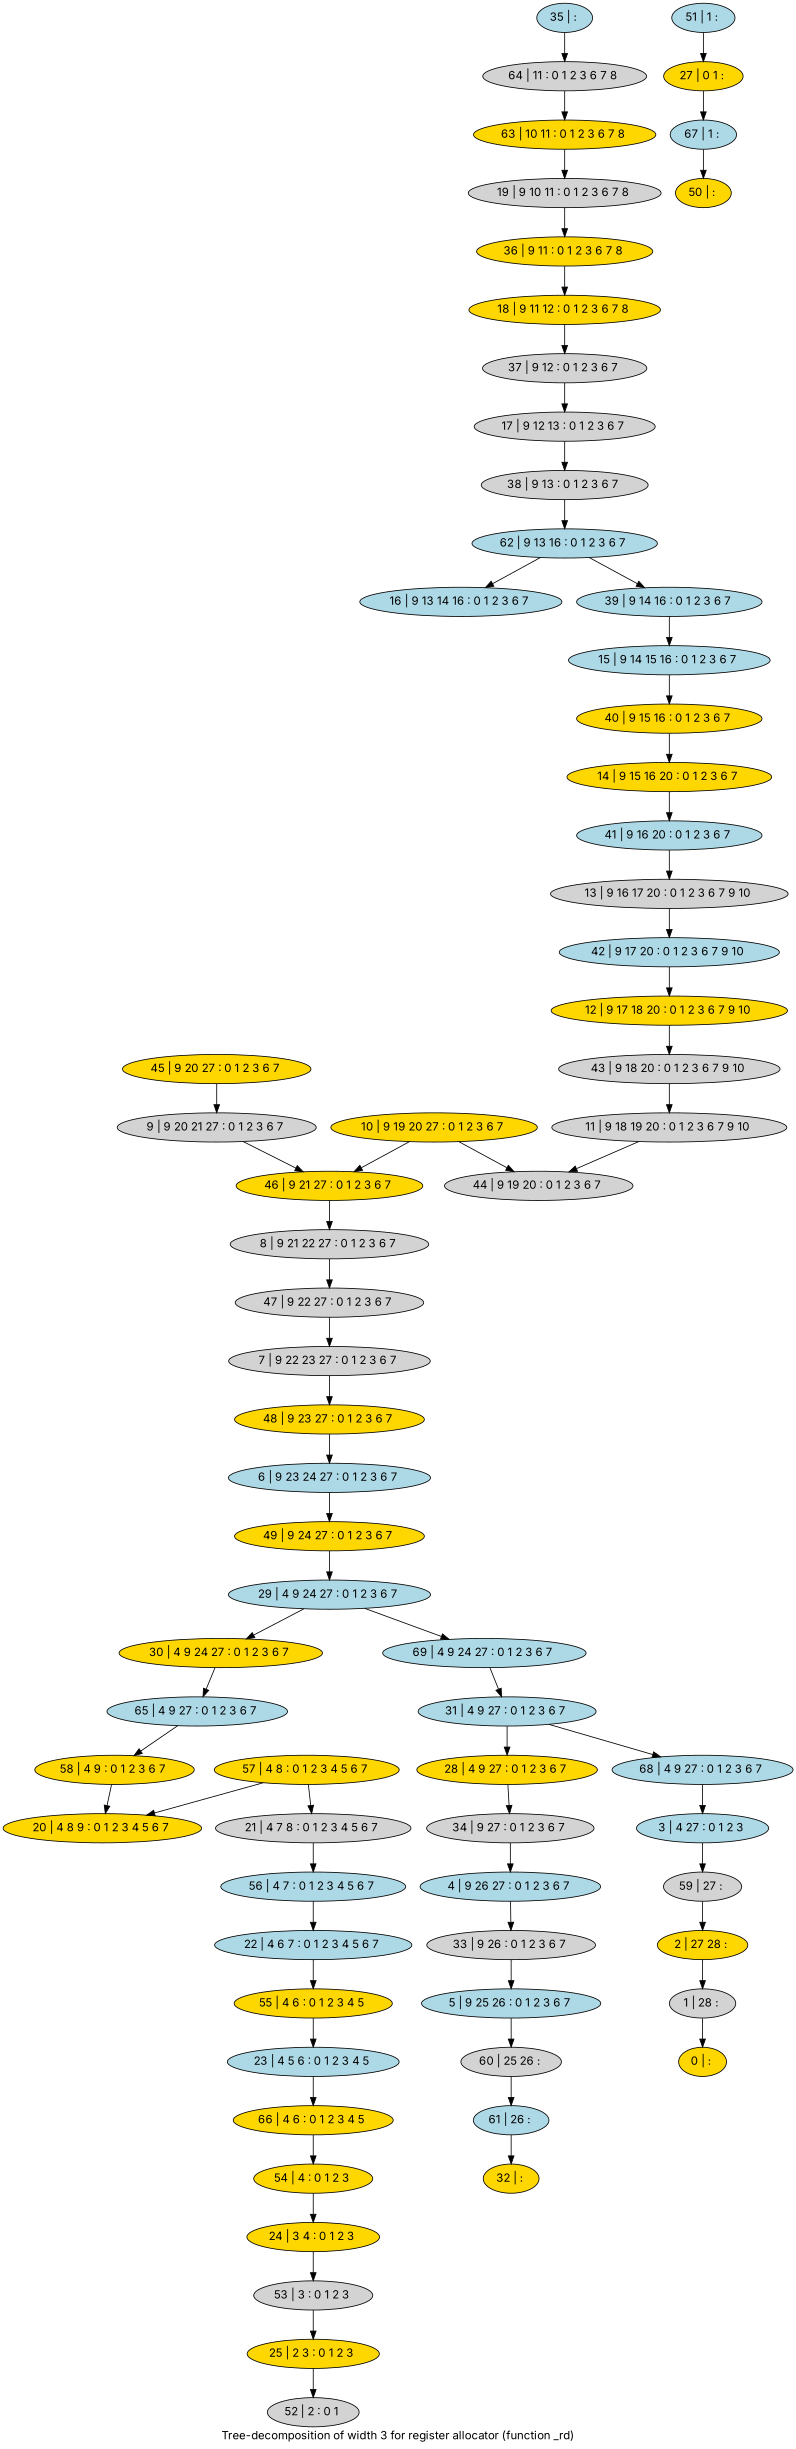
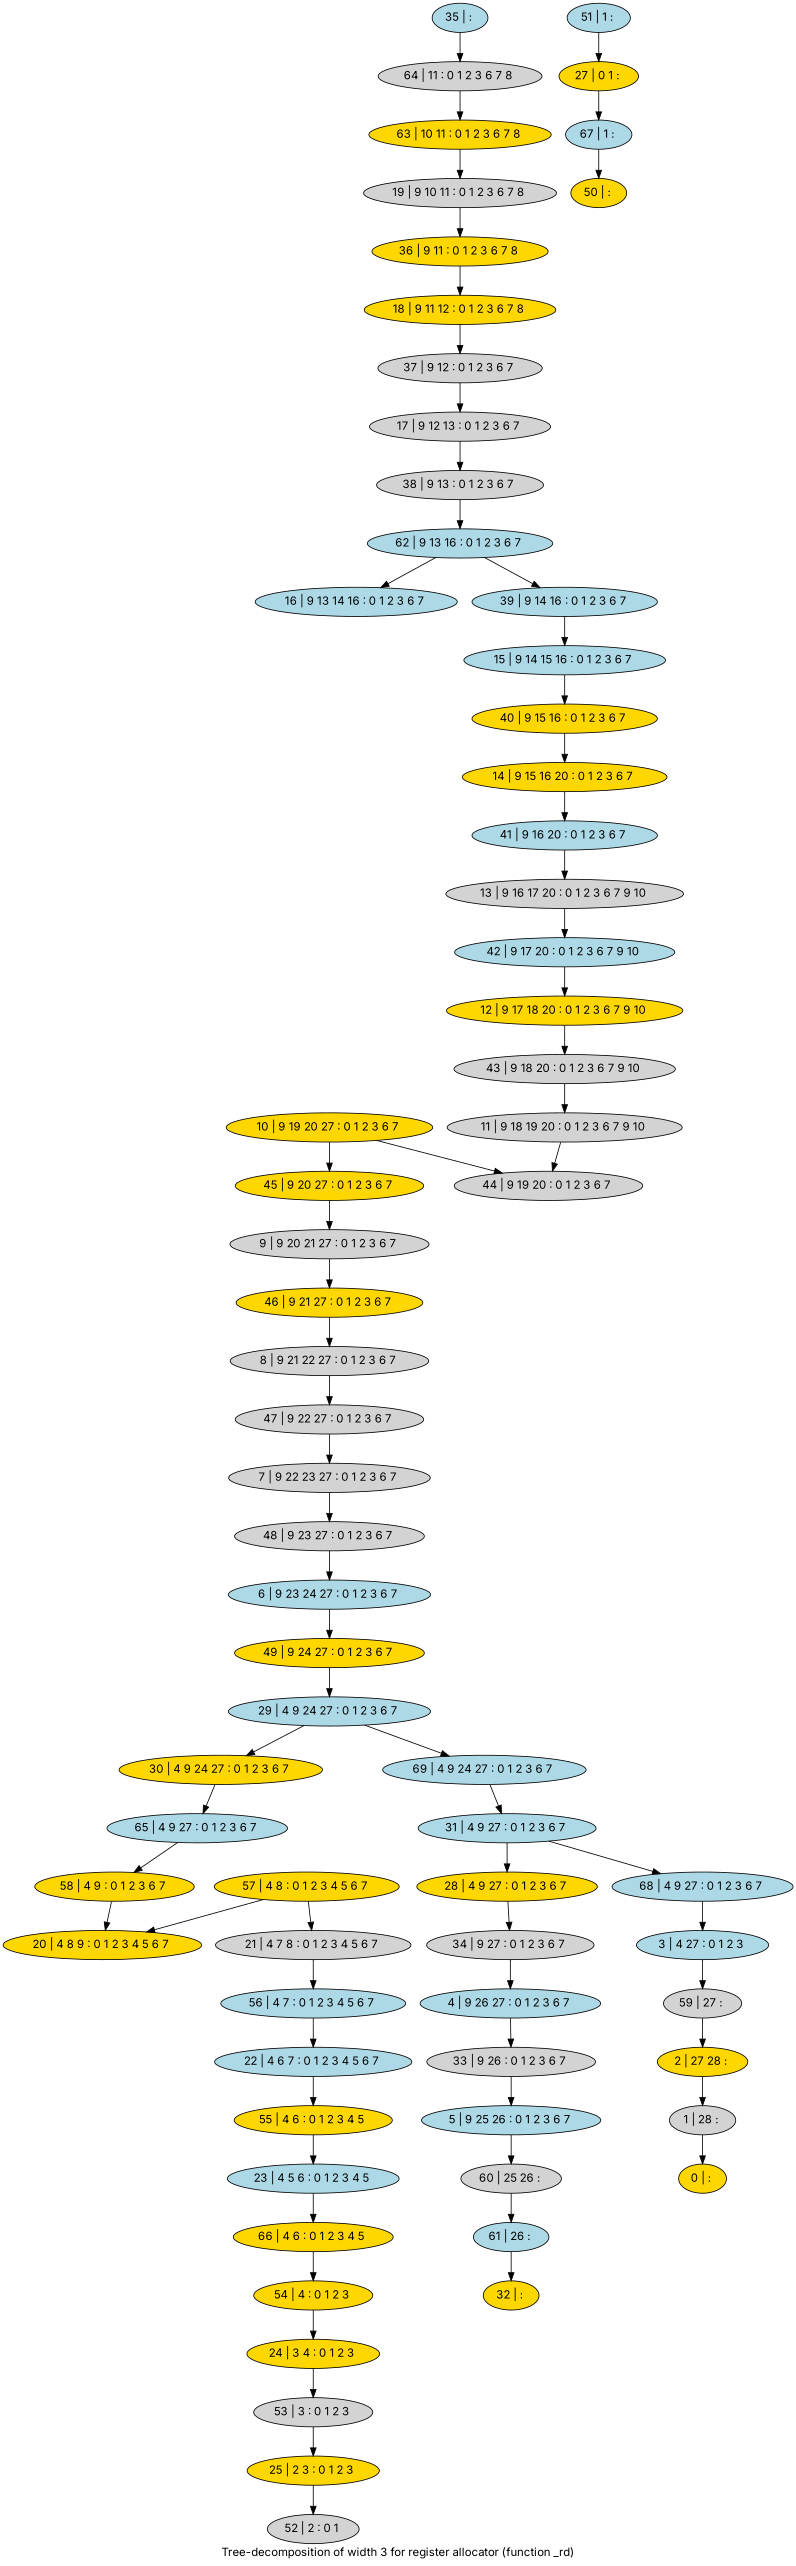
(385, 1155) -> (329, 1153)
(329, 1419) -> (329, 1536)
